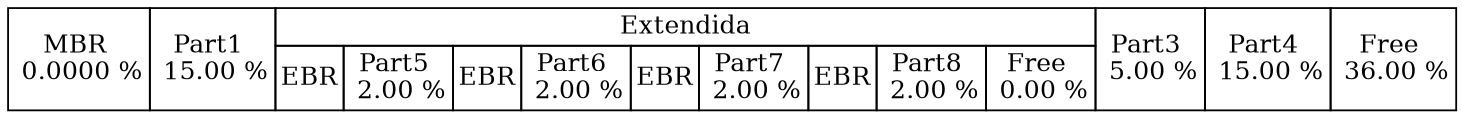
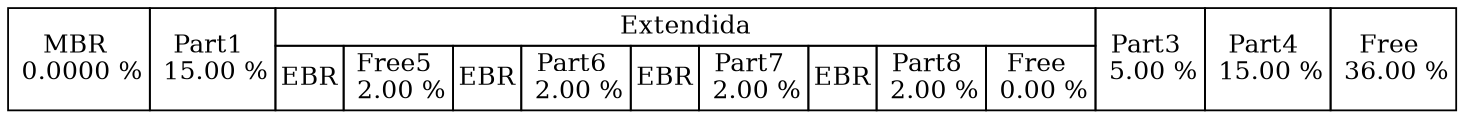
(398, 64) -> (398, 64)
